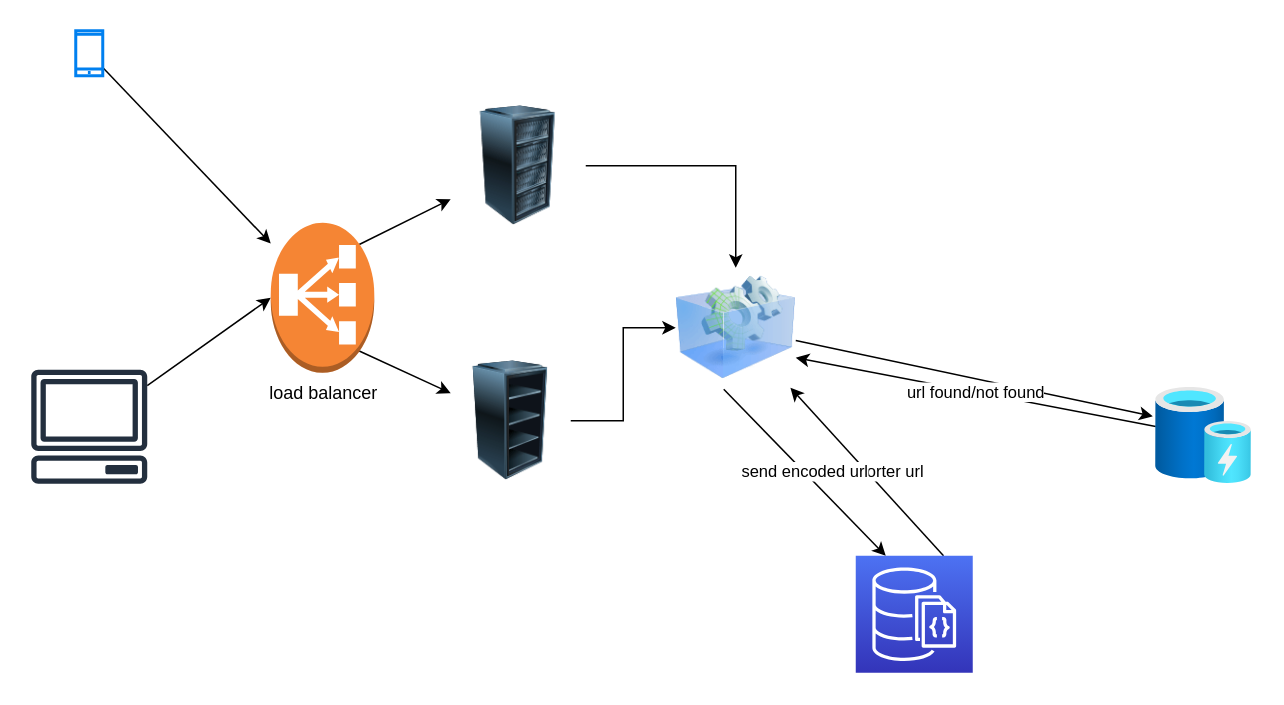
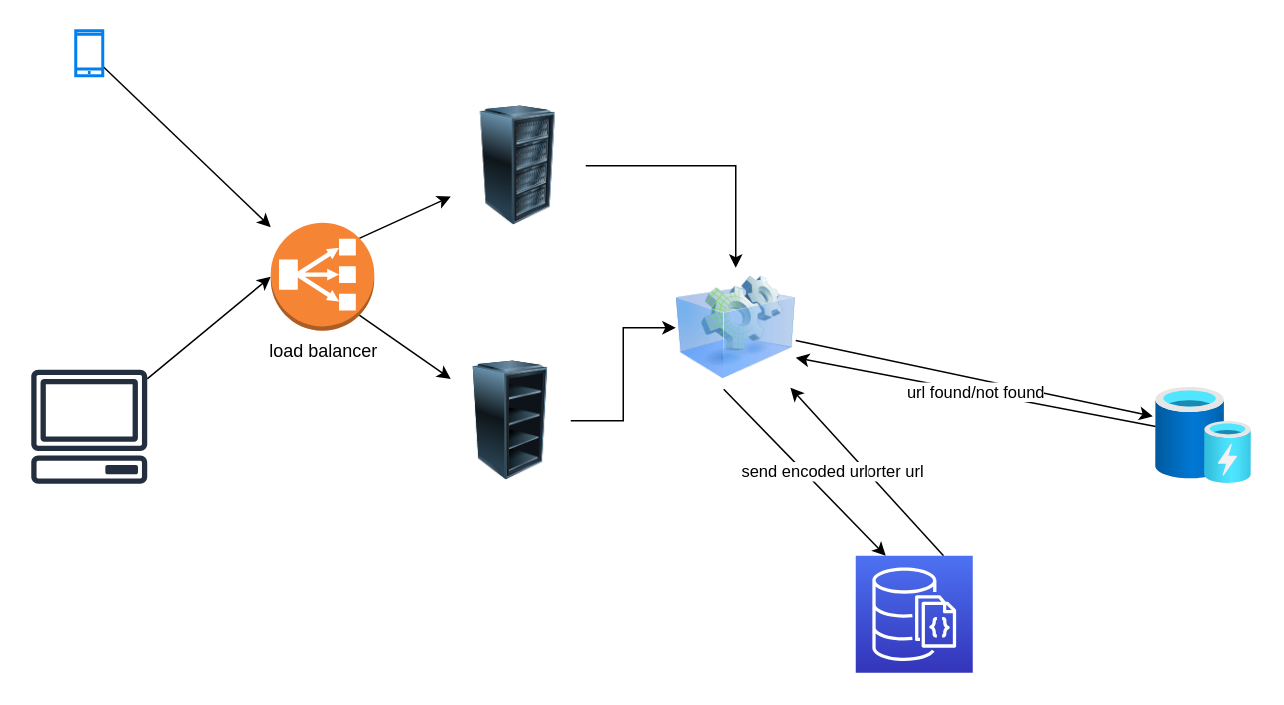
(323, 298) -> (323, 277)
